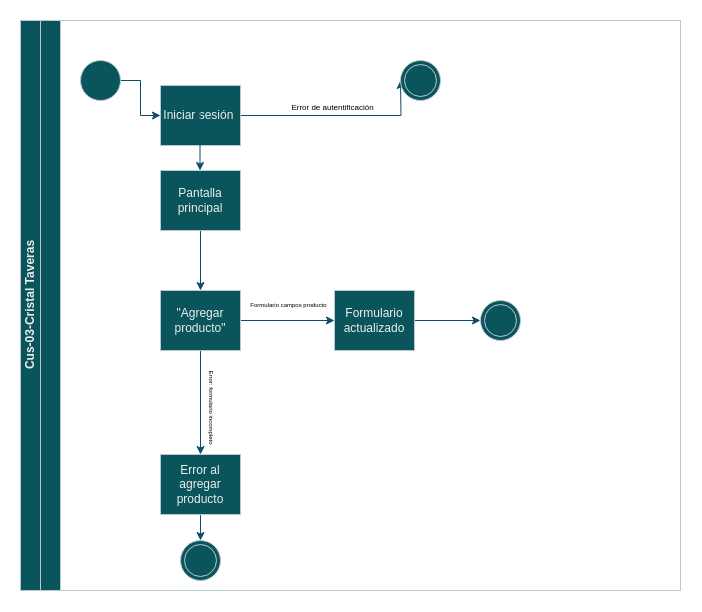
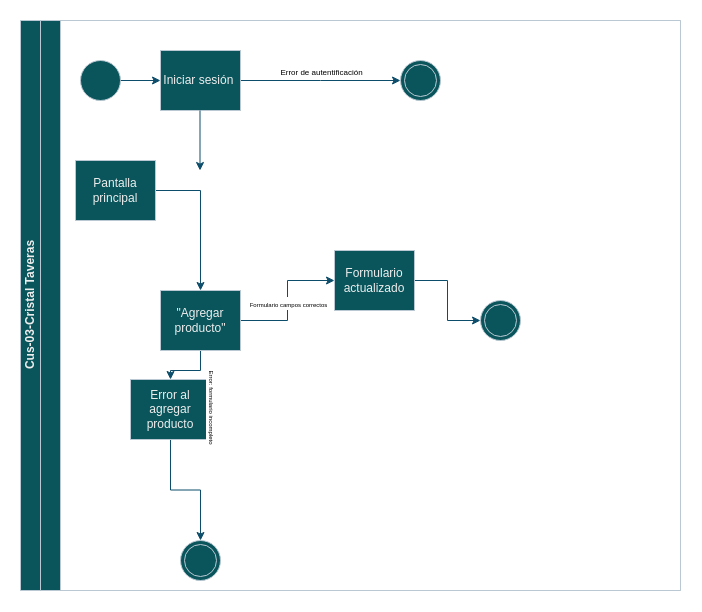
(201, 116) -> (201, 81)
(201, 201) -> (116, 191)
(289, 304) -> (289, 304)
(375, 321) -> (375, 281)
(201, 485) -> (171, 410)
